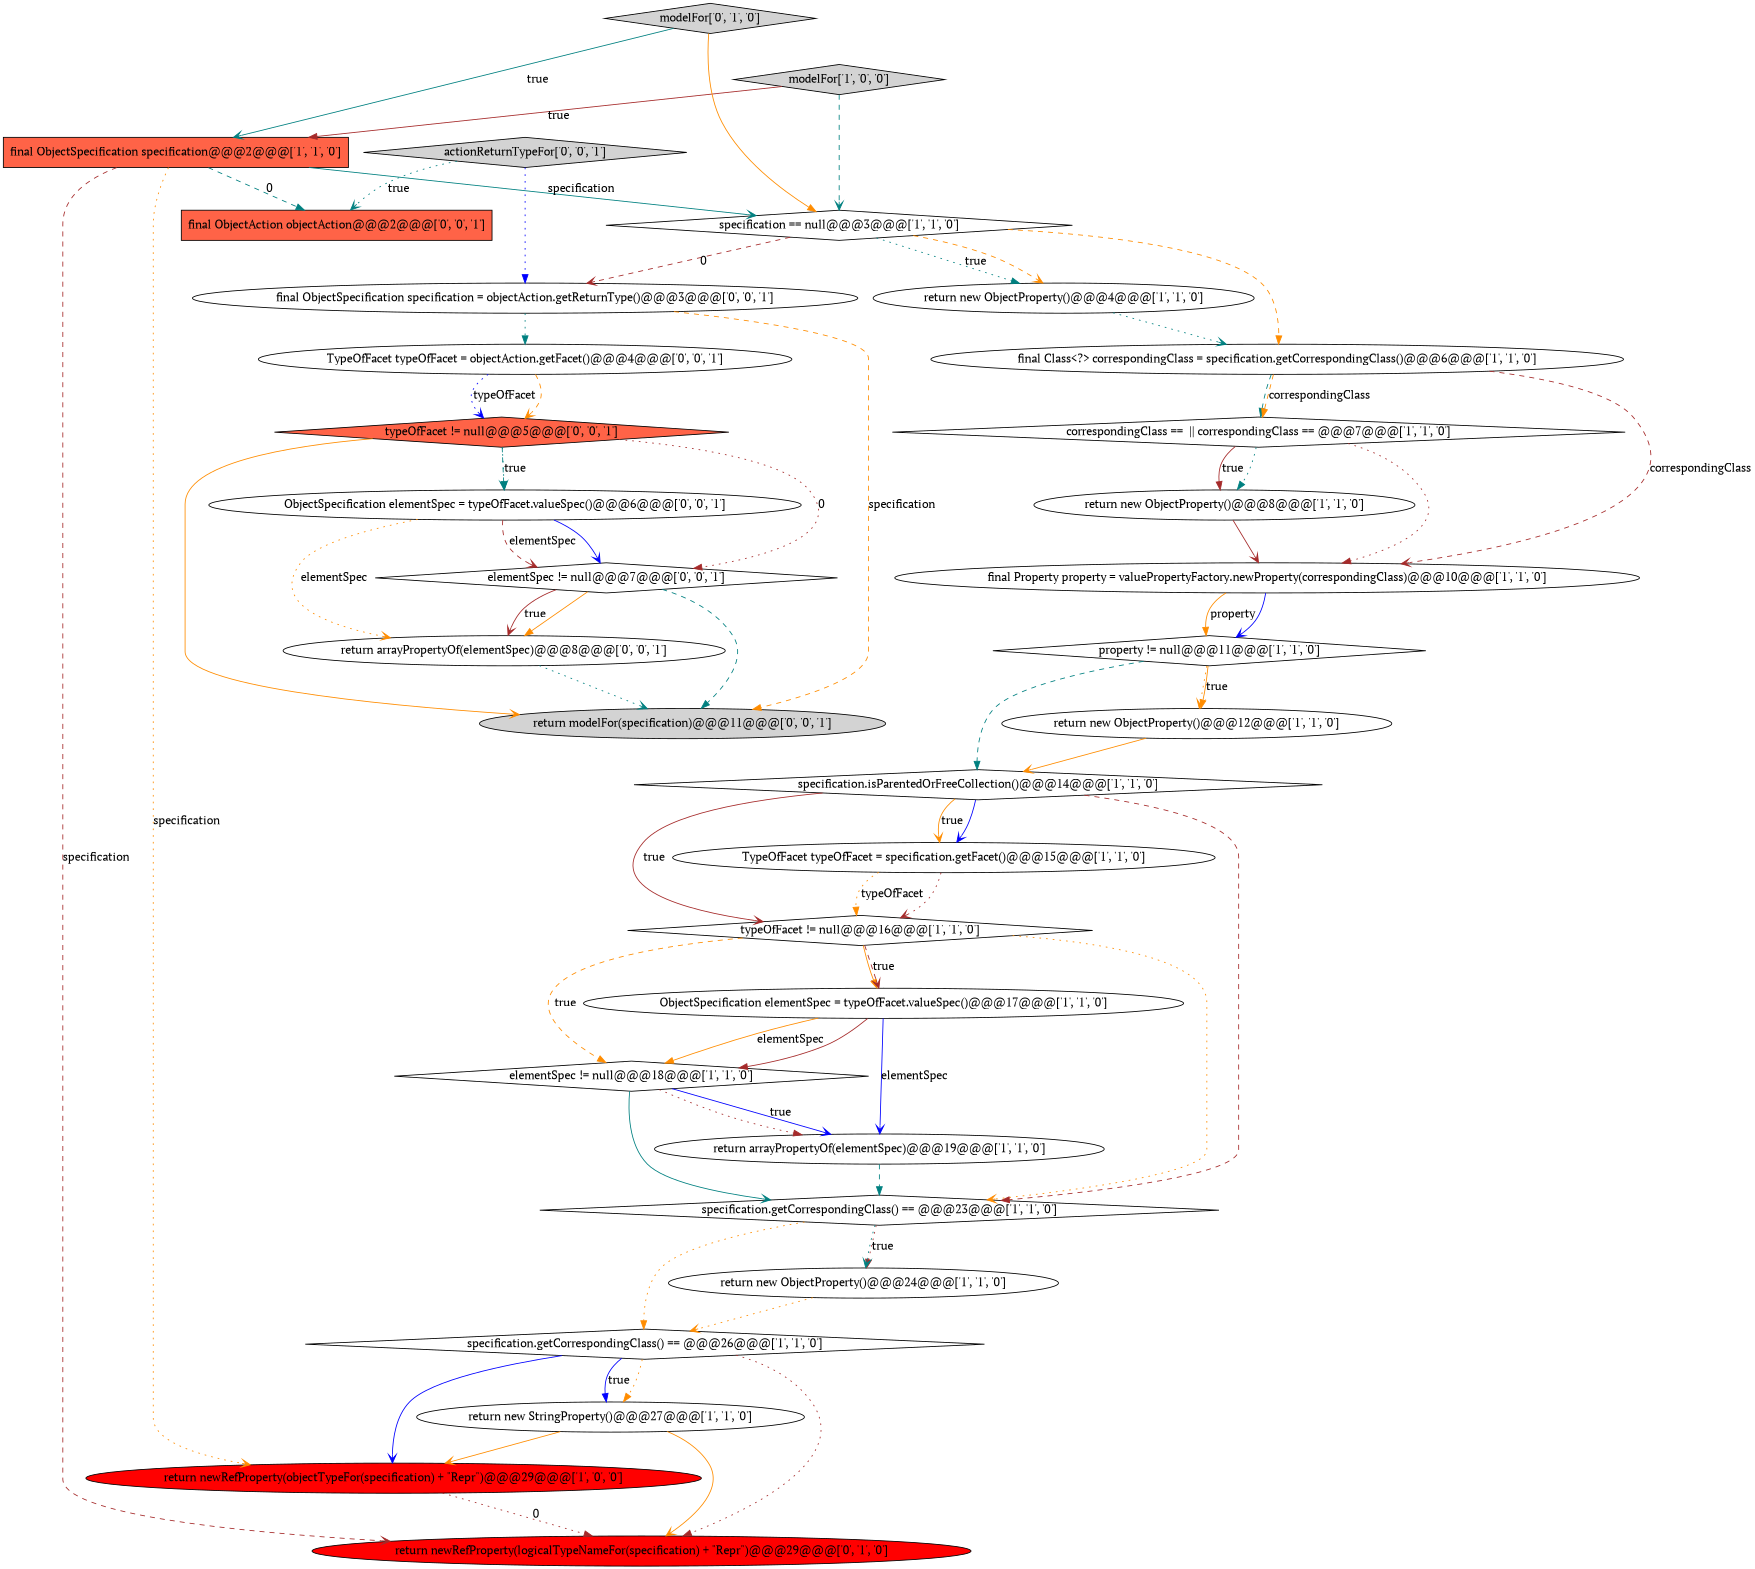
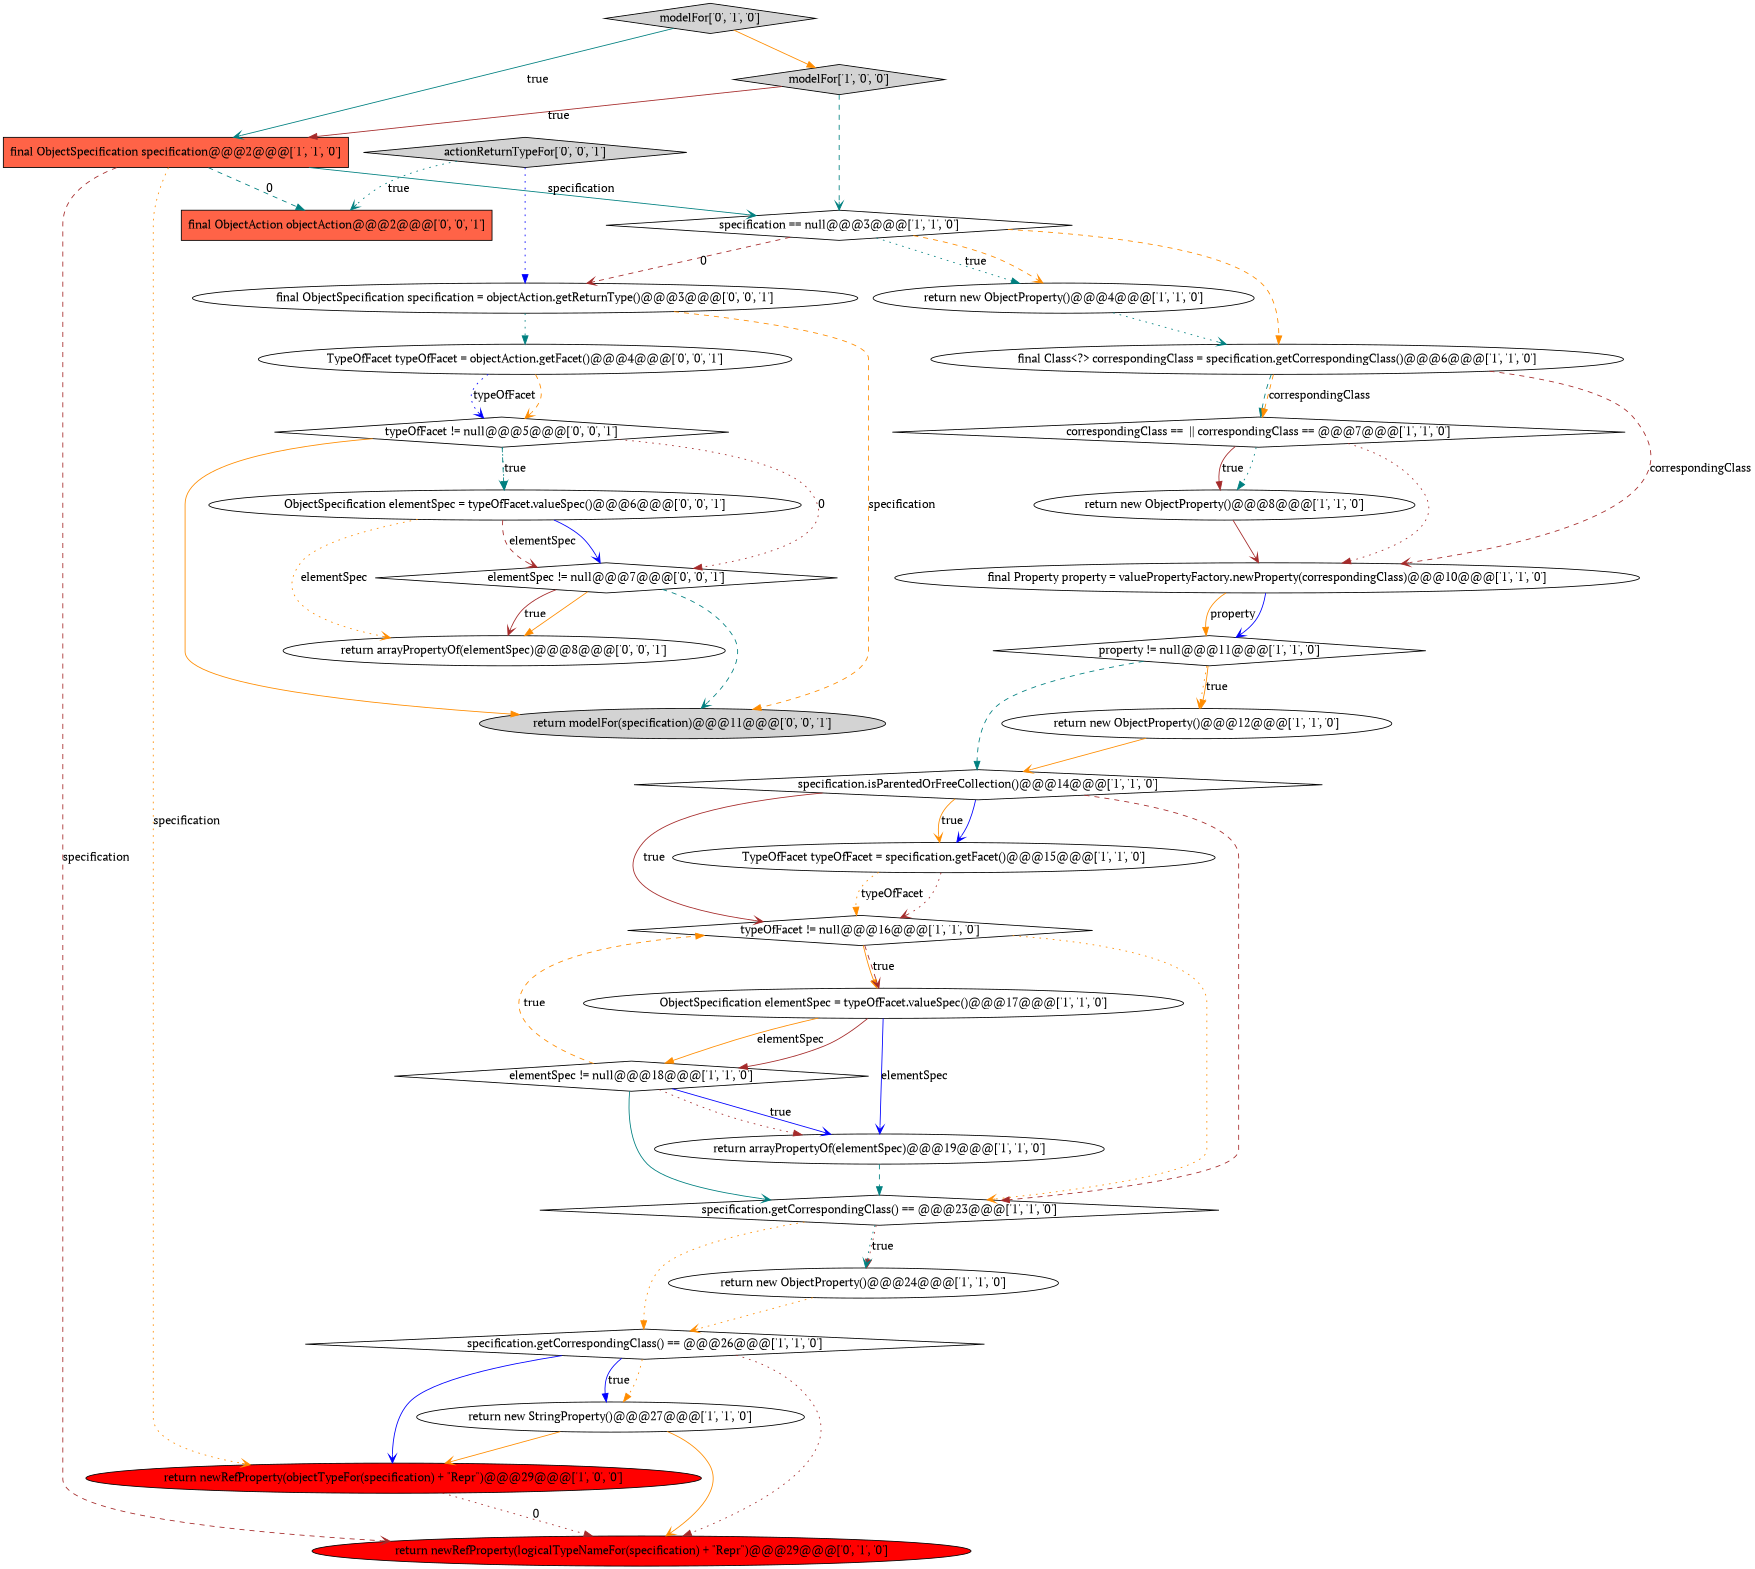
(730, 136) -> (771, 47)
(502, 432) -> (502, 432)
(730, 632) -> (730, 632)
(185, 642) -> (185, 642)
(589, 686) -> none
(599, 963) -> (549, 967)
